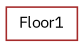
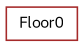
(42, 24) -> (42, 24)
